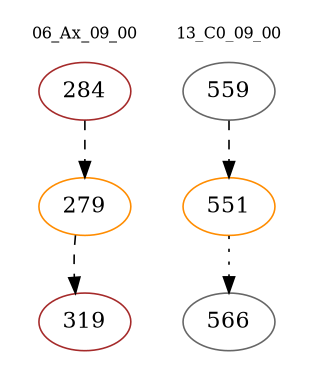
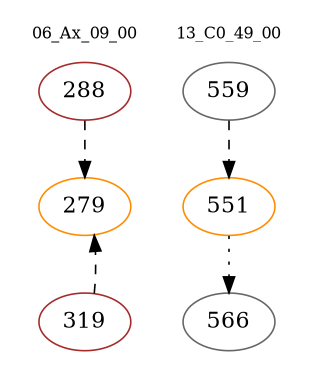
(229, 34) -> (229, 34)
(85, 91) -> (85, 91)
(74, 256) -> (96, 273)
